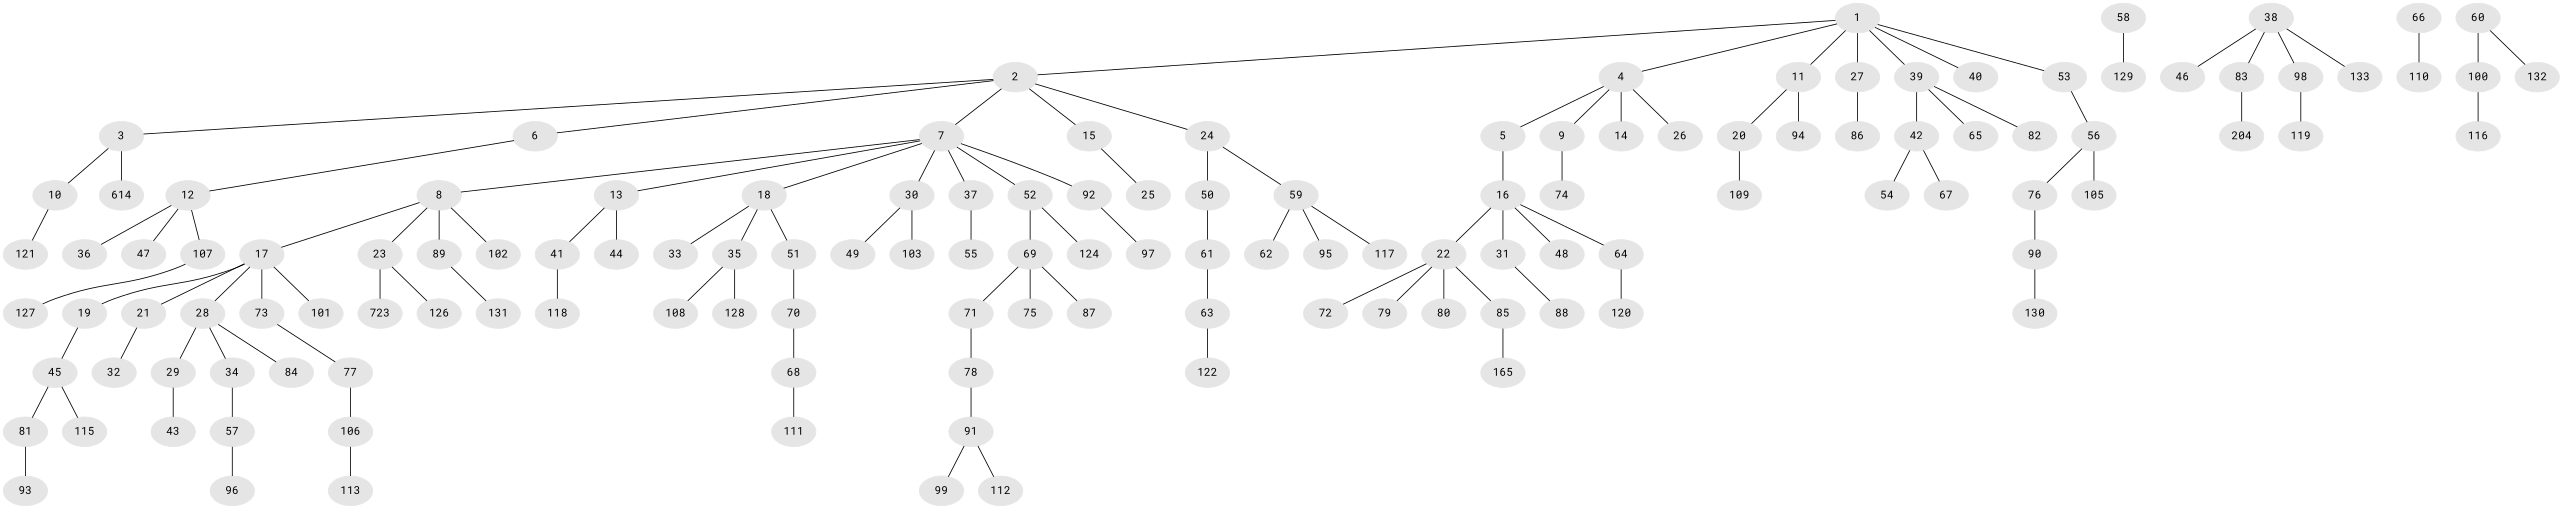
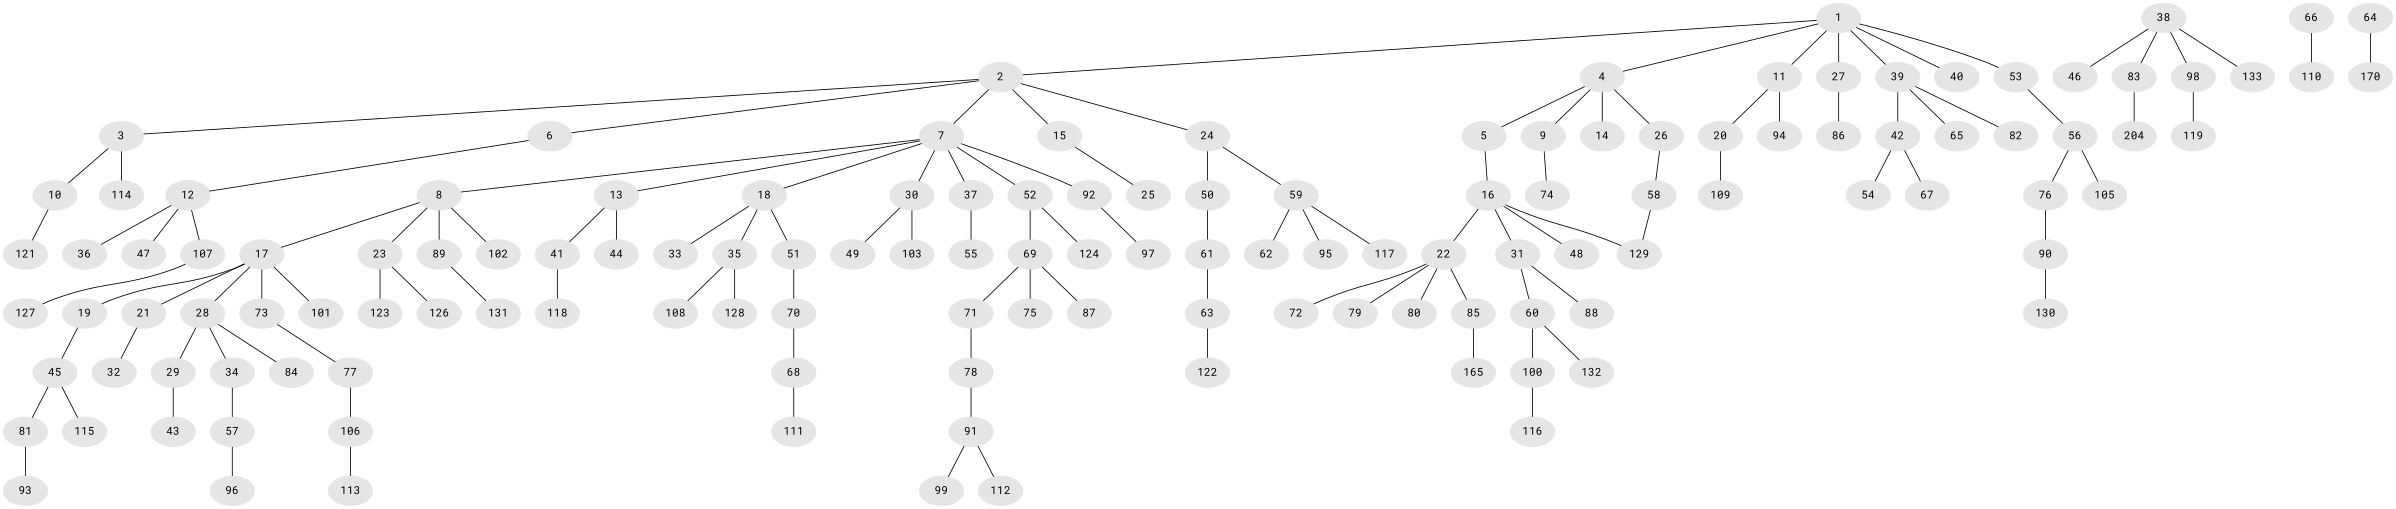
none -> (1658, 166)
(121, 195) -> (121, 195)
(1562, 225) -> (1563, 226)
none -> (1525, 284)
(380, 314) -> (380, 314)
(1621, 314) -> (2371, 77)
